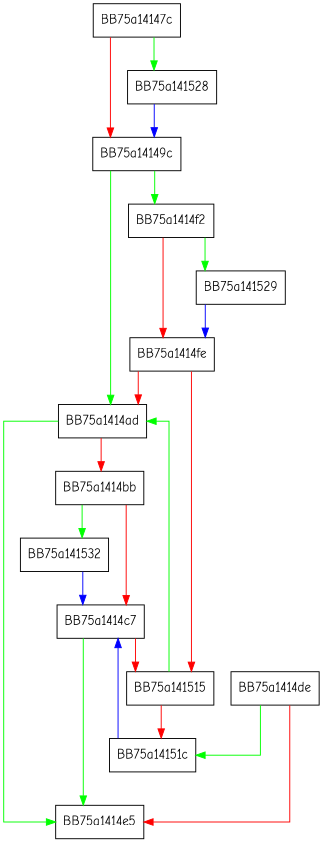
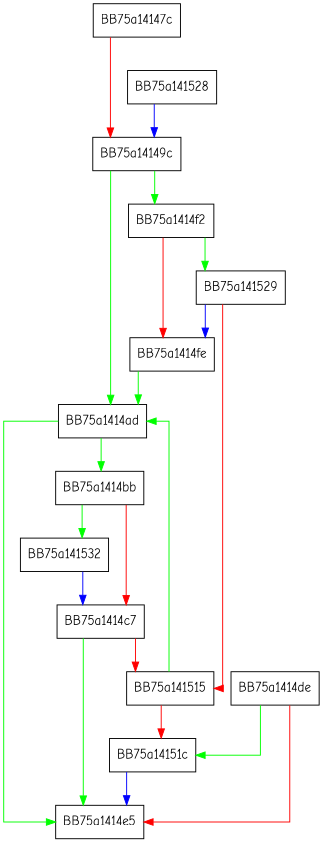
(154, 49) -> none
(138, 383) -> (138, 383)
(101, 450) -> (101, 450)
(191, 517) -> (223, 497)
(118, 693) -> (127, 784)
